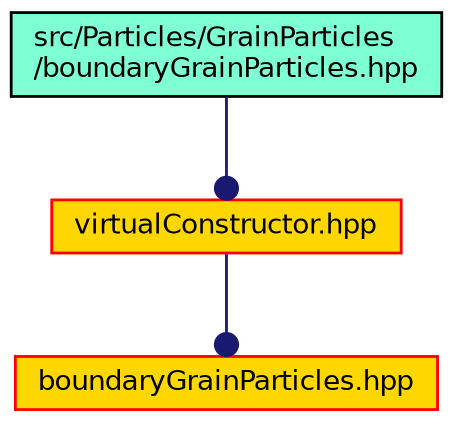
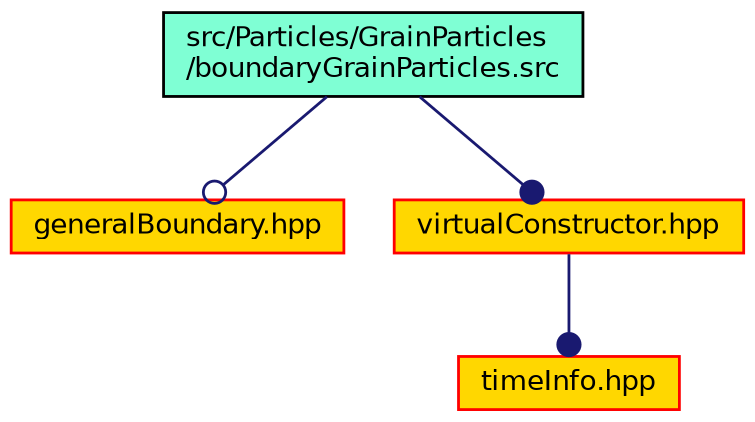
(226, 55) -> (373, 55)
none -> (178, 226)
(226, 383) -> (569, 383)
